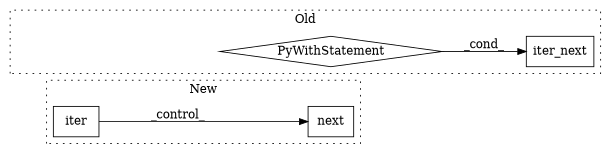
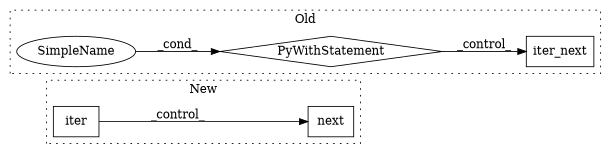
(484, 45) -> (484, 45)
none -> (76, 52)
